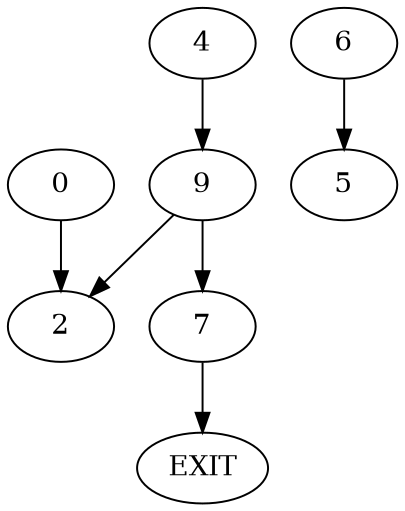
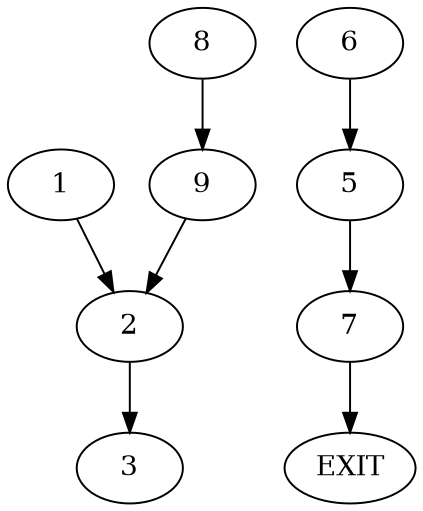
(203, 43) -> (203, 43)
(61, 185) -> (61, 185)
(203, 246) -> (350, 246)
none -> (130, 468)
